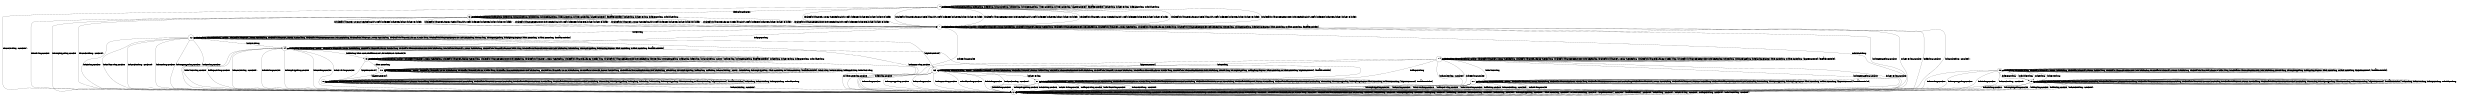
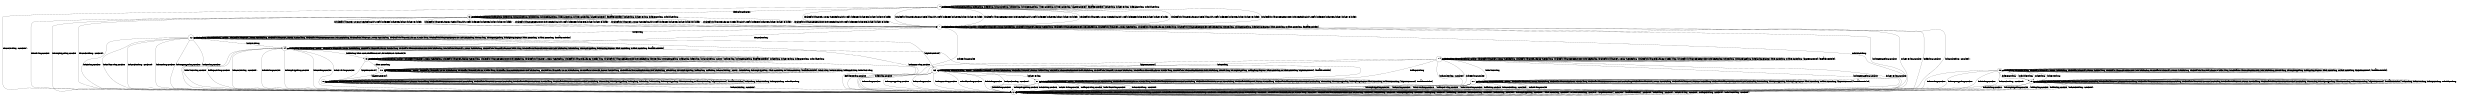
(761, 38) -> (761, 38)
(855, 76) -> (855, 76)
